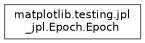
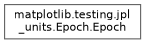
(73, 22) -> (73, 22)
